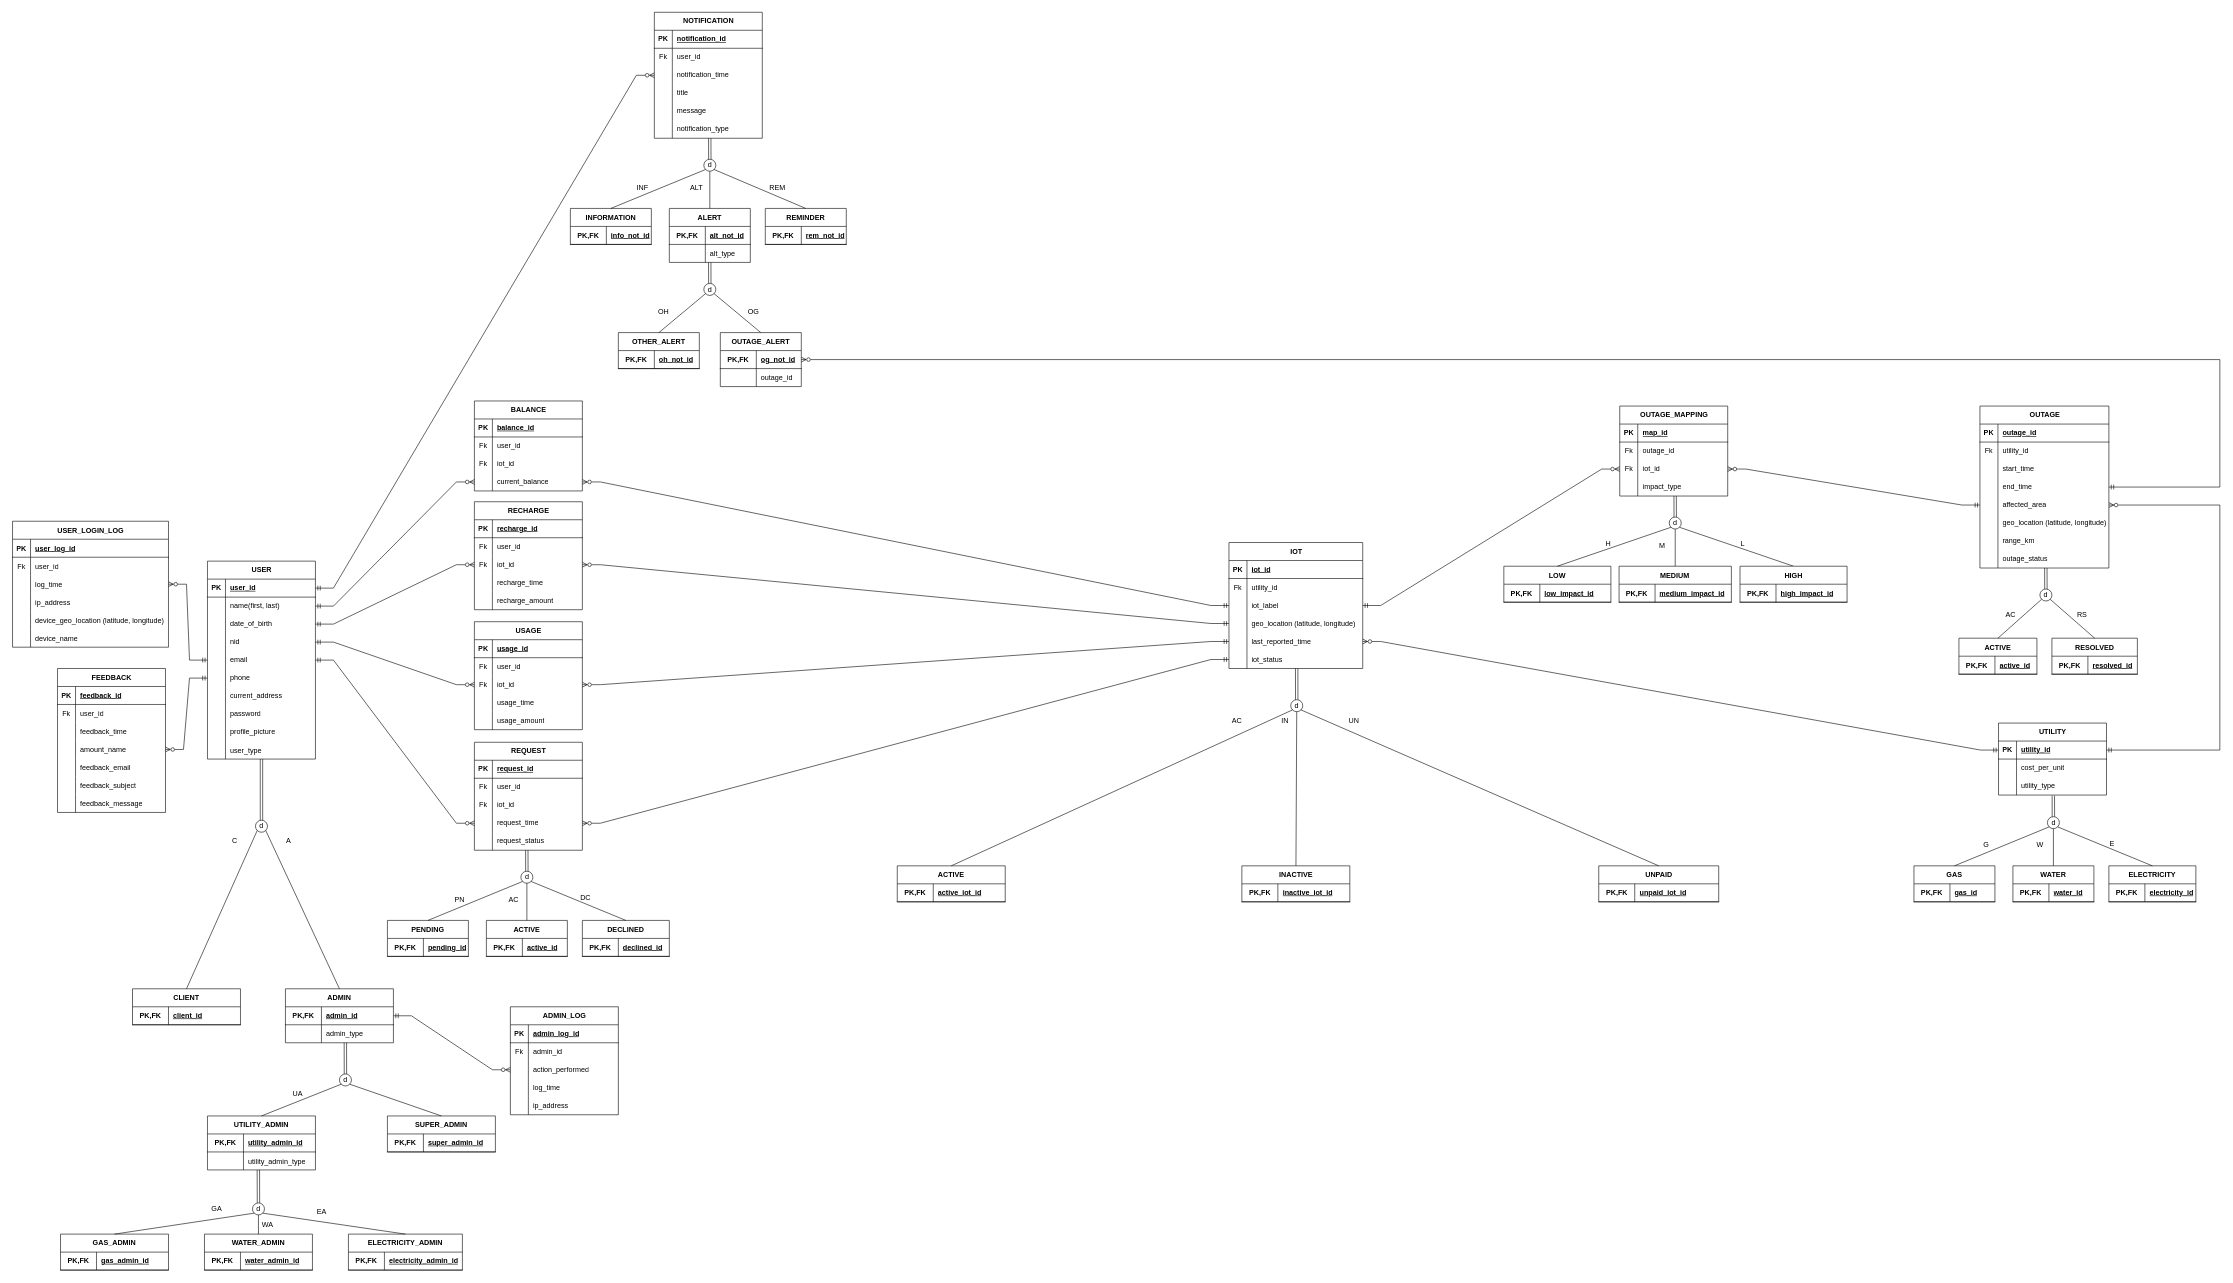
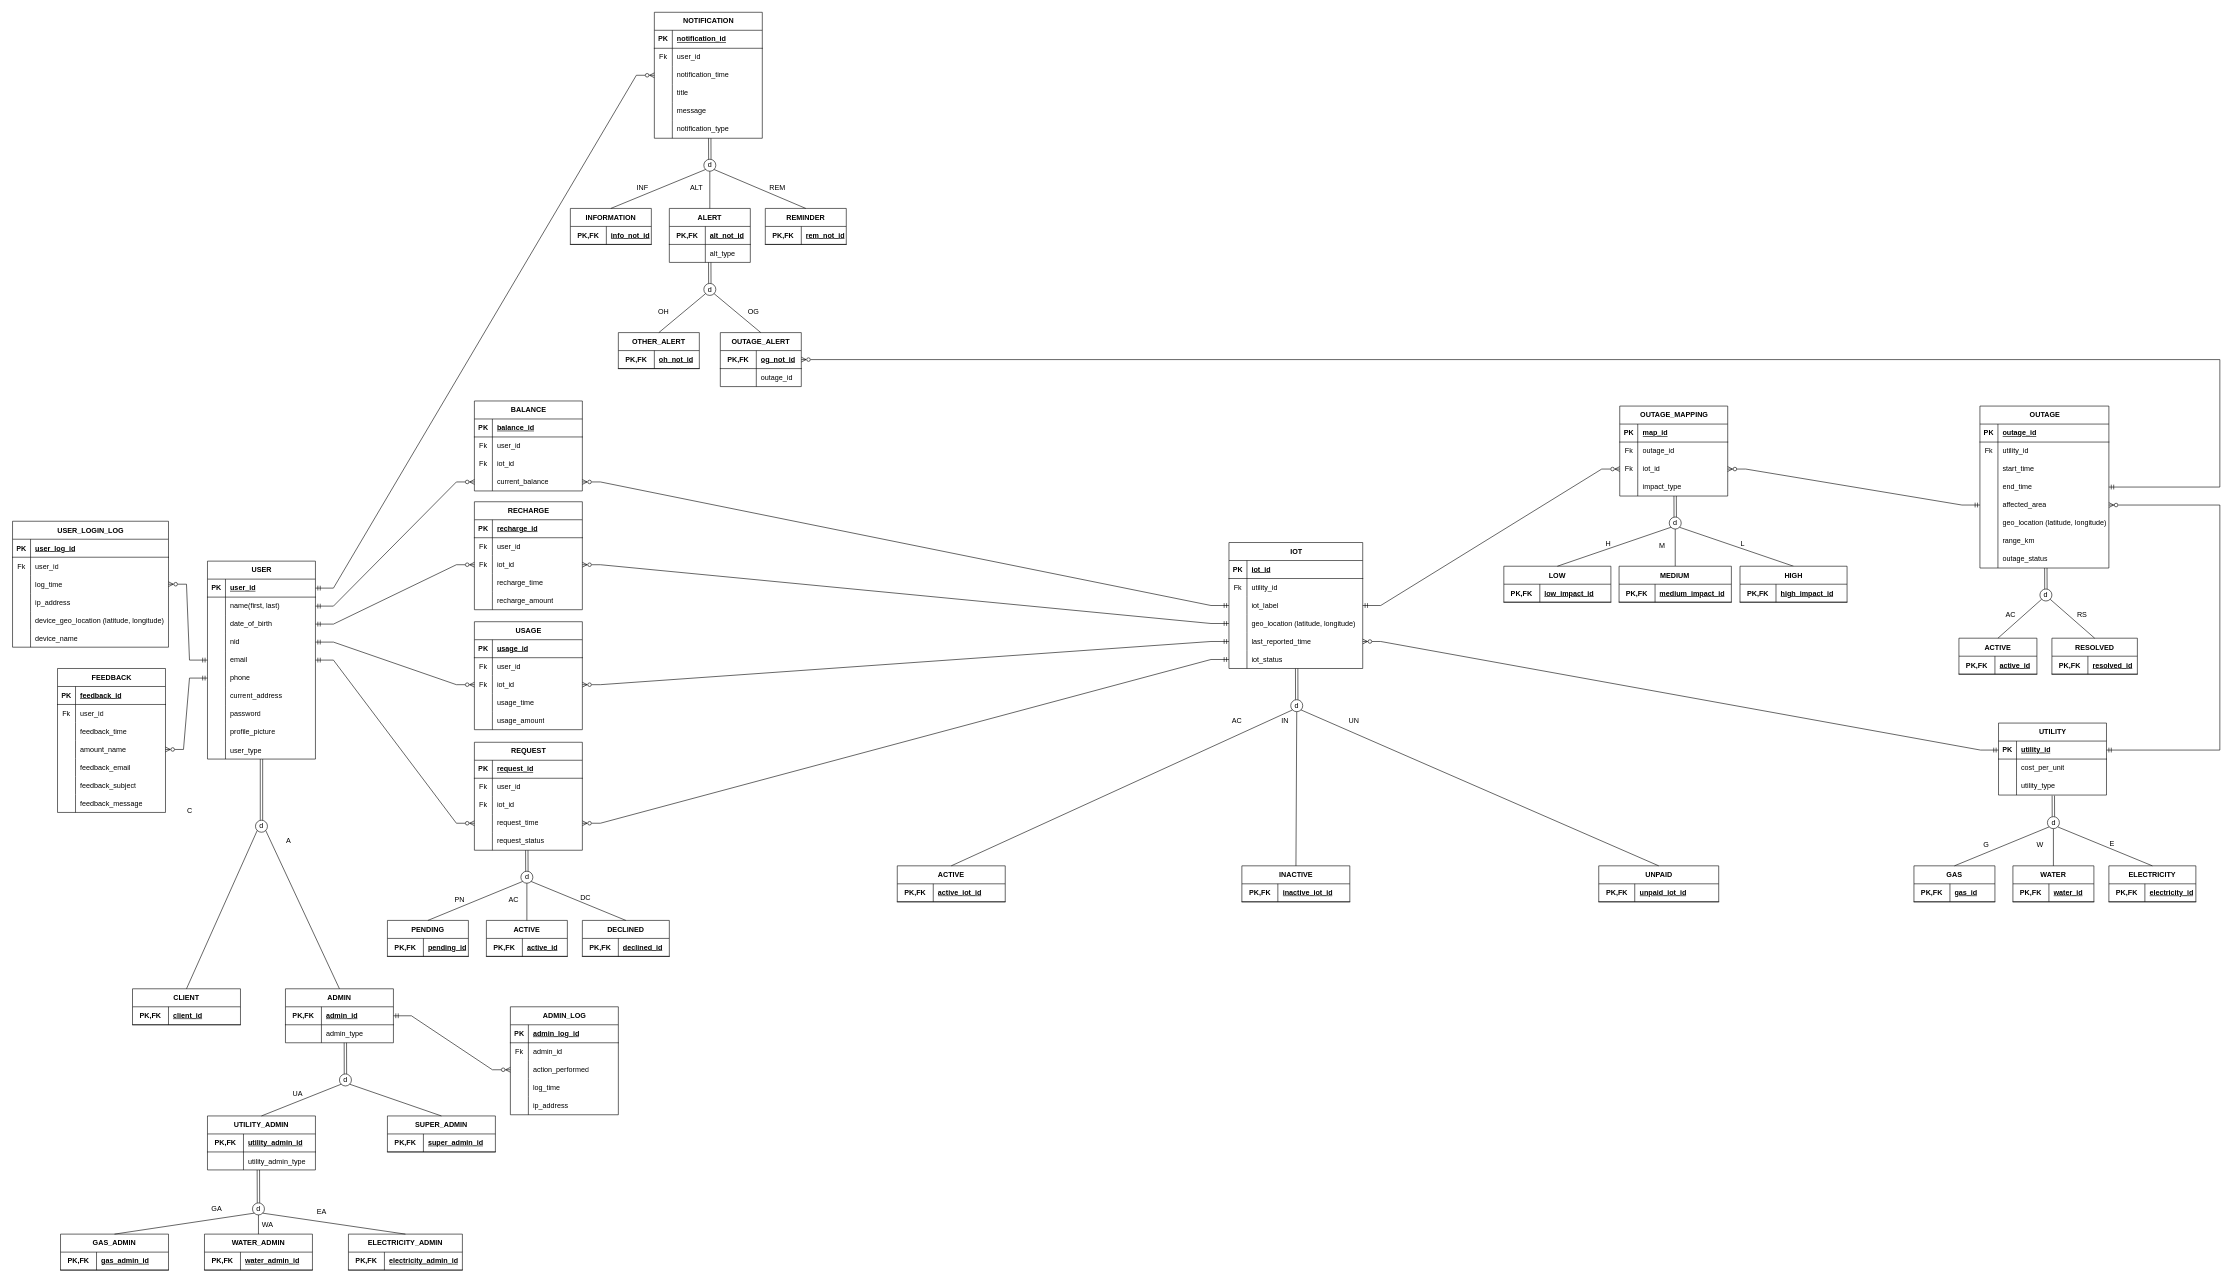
(234, 842) -> (189, 812)
